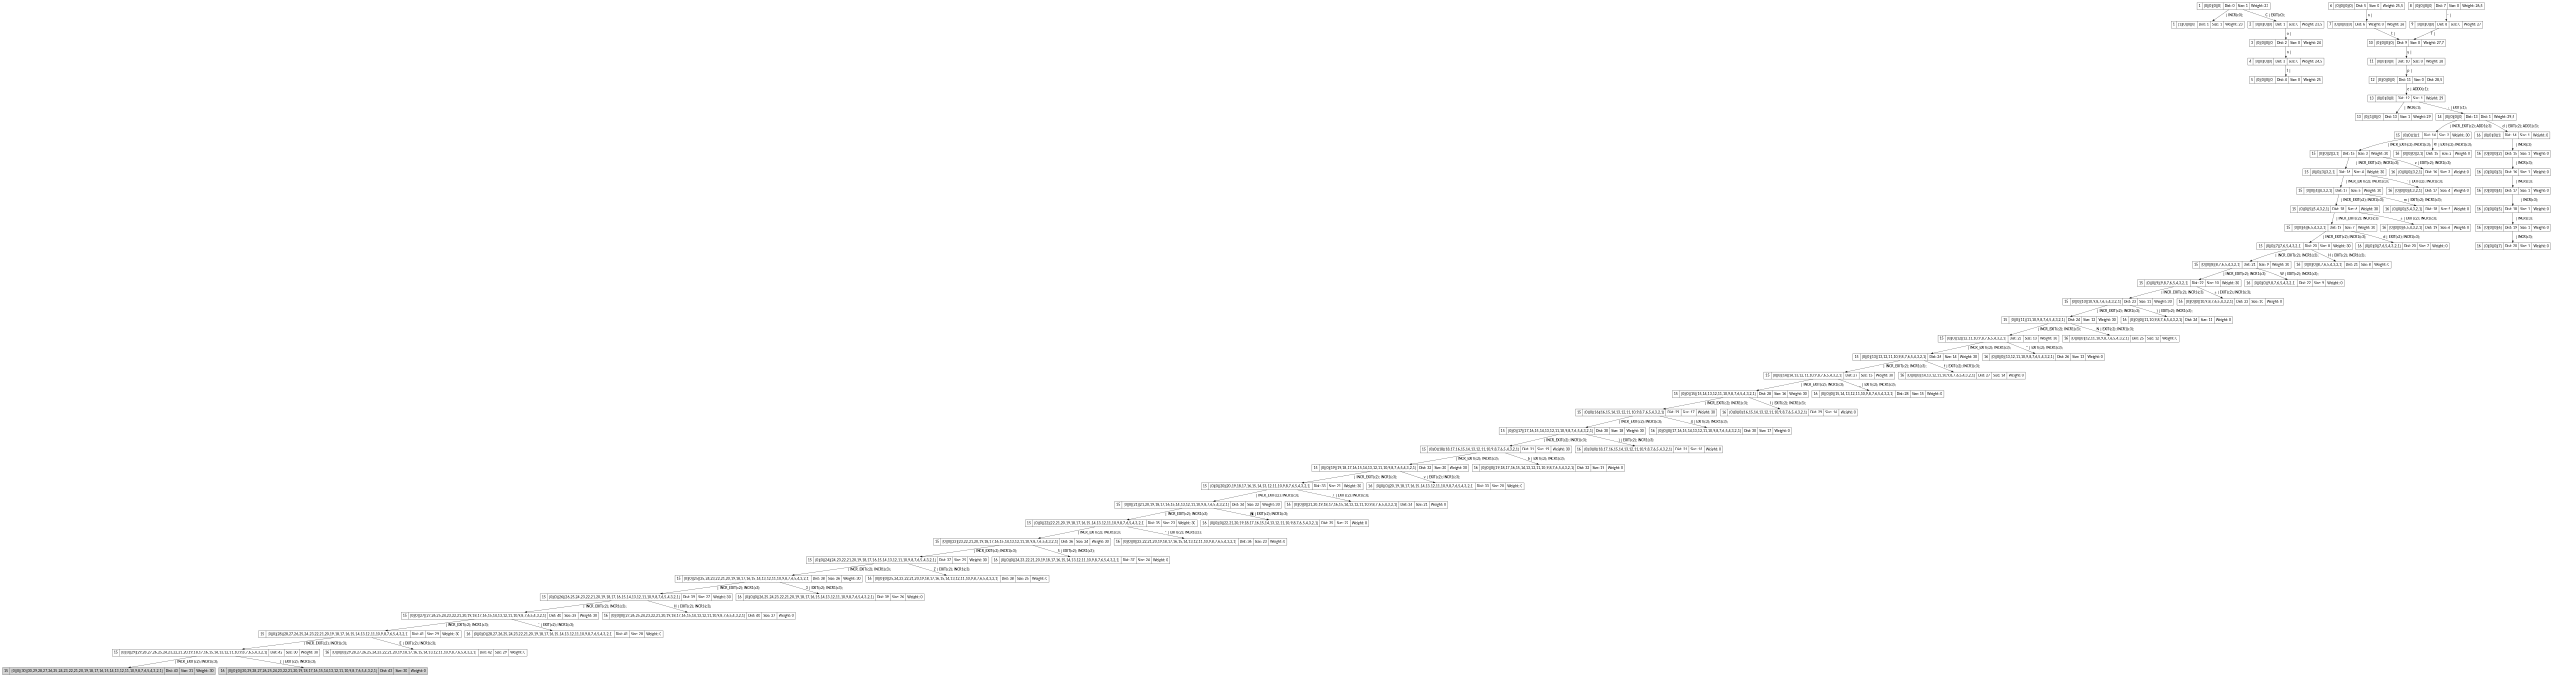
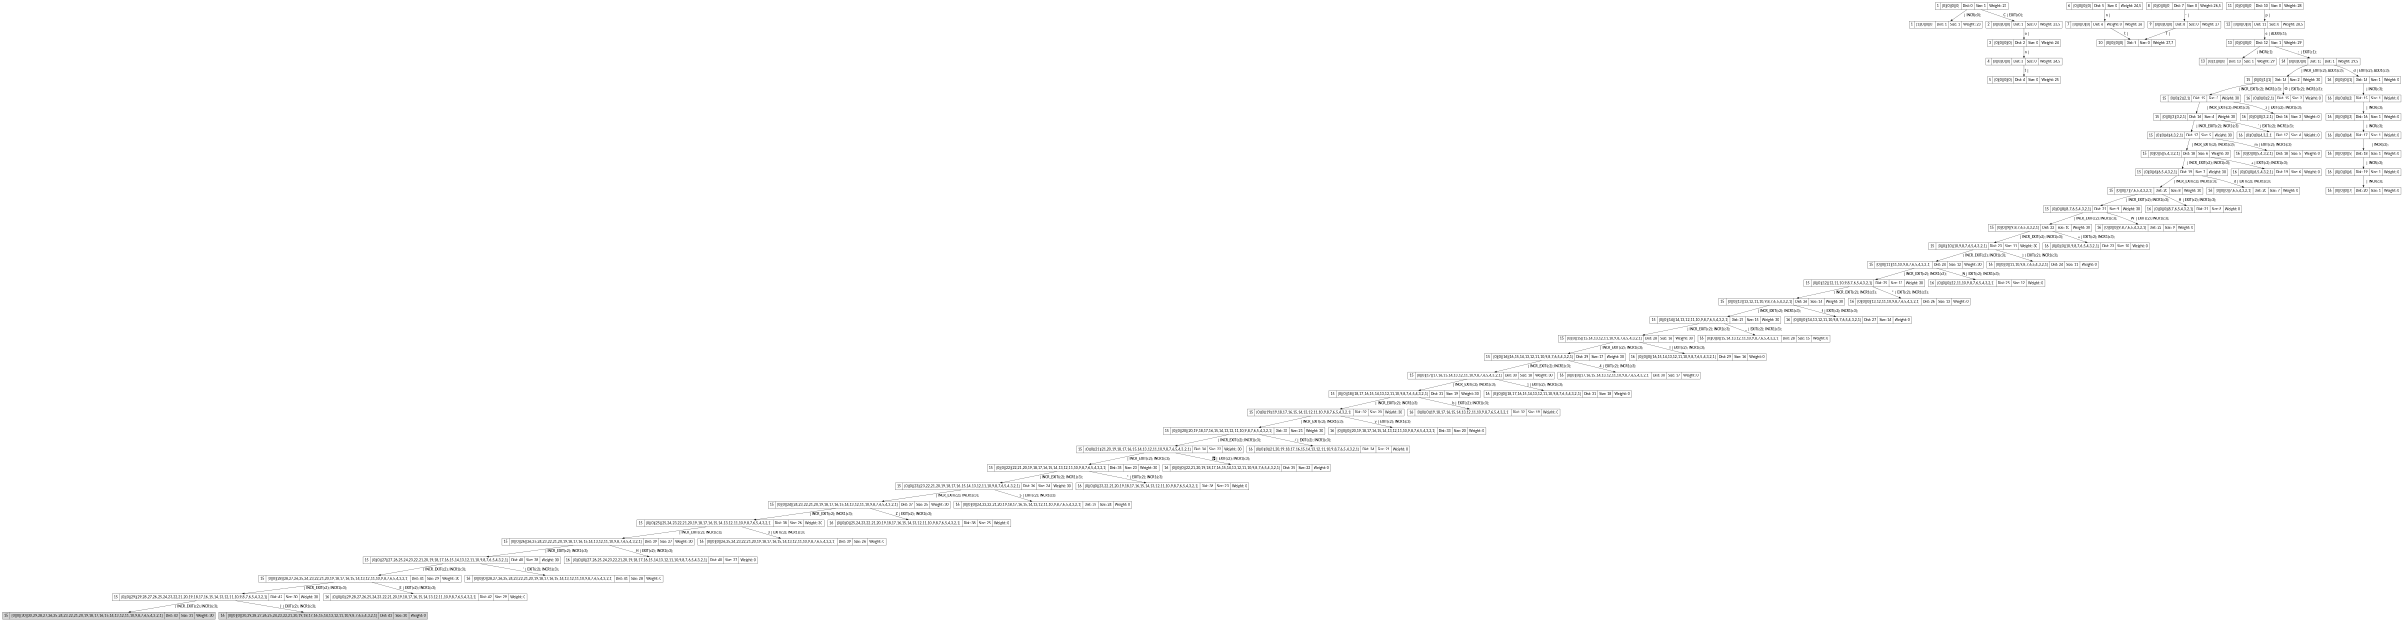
(2393, 6) -> (2131, 6)
(2406, 51) -> none
(2435, 80) -> (2293, 24)
